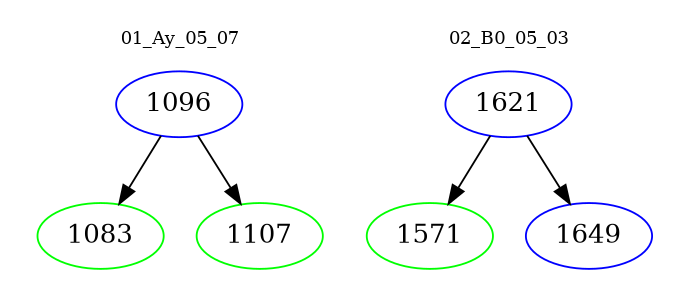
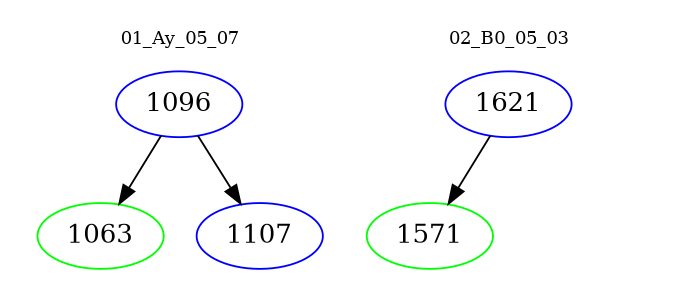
(101, 236) -> (101, 236)
(260, 236) -> (260, 236)
(589, 236) -> none
